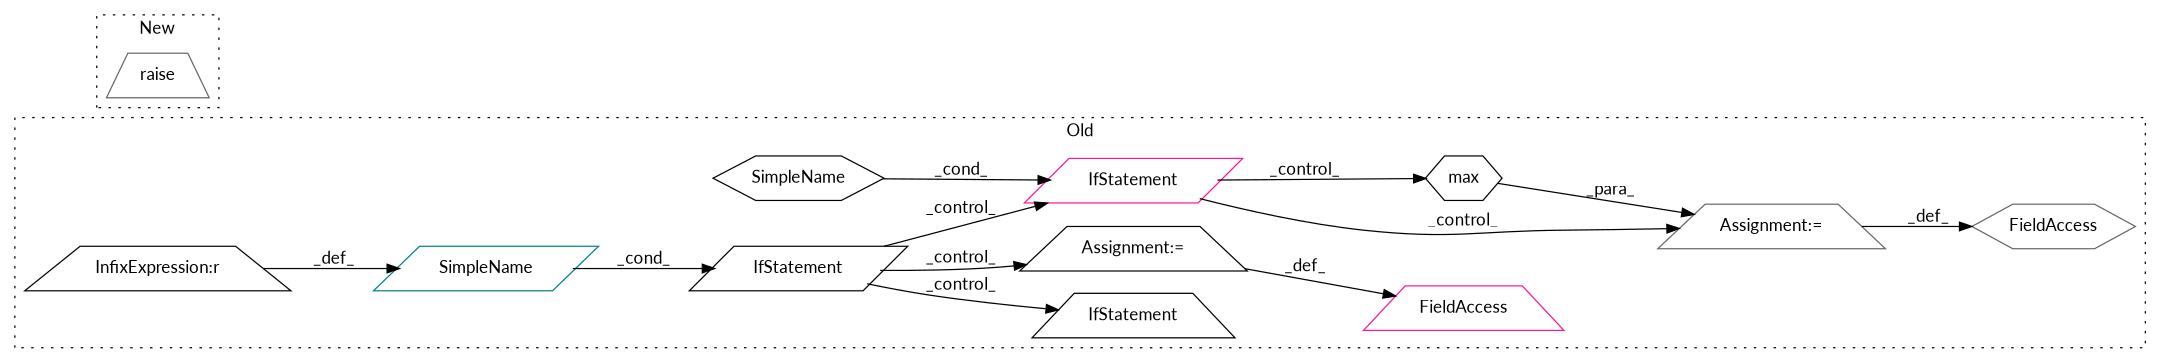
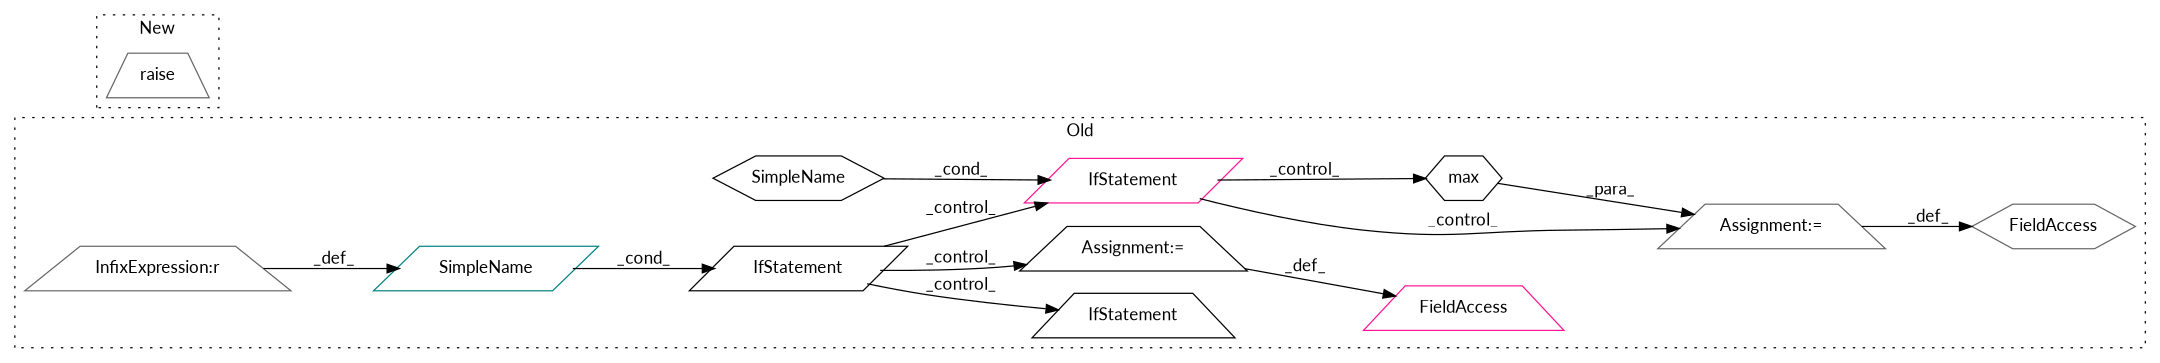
(158, 269) -> (158, 269)
